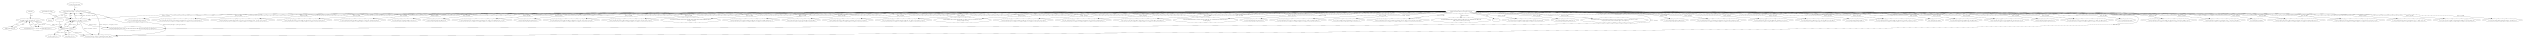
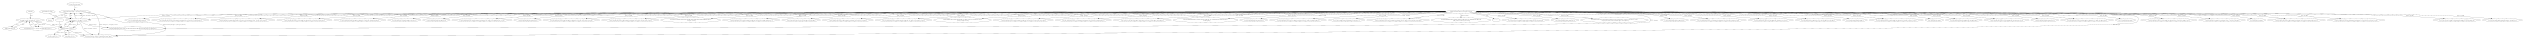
(2409, 20) -> none
